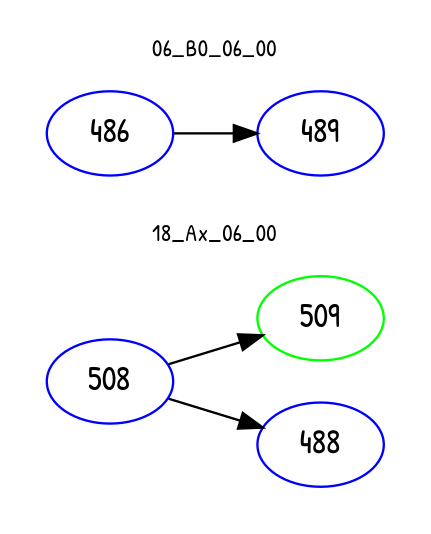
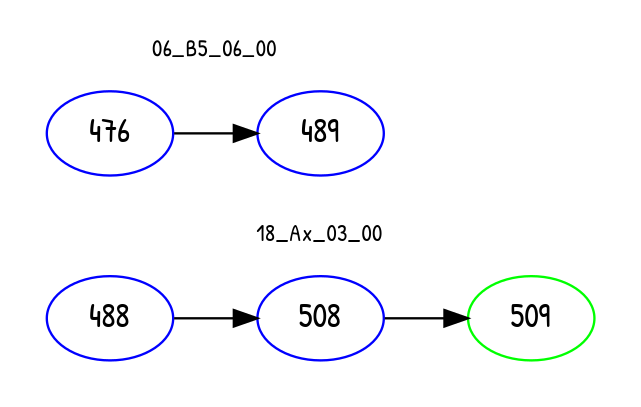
(215, 50) -> (215, 50)
(110, 133) -> (110, 133)
(215, 235) -> (321, 235)
(204, 410) -> (204, 318)
